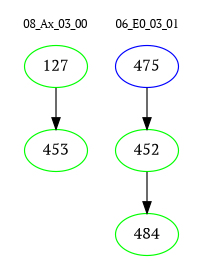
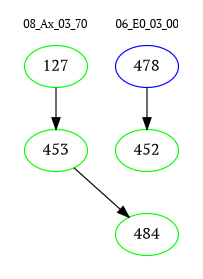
(55, 25) -> (55, 25)
(148, 25) -> (148, 25)
(147, 66) -> (147, 66)
(147, 187) -> (97, 189)
